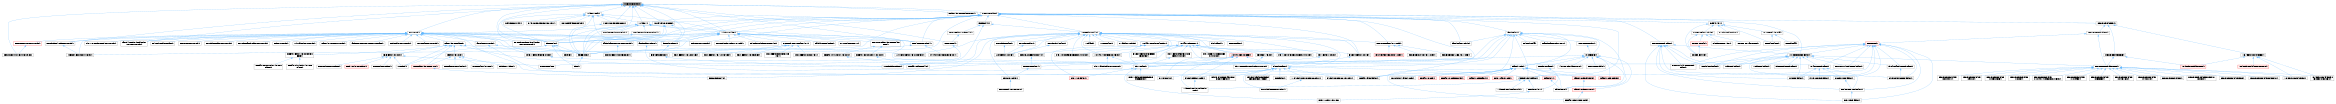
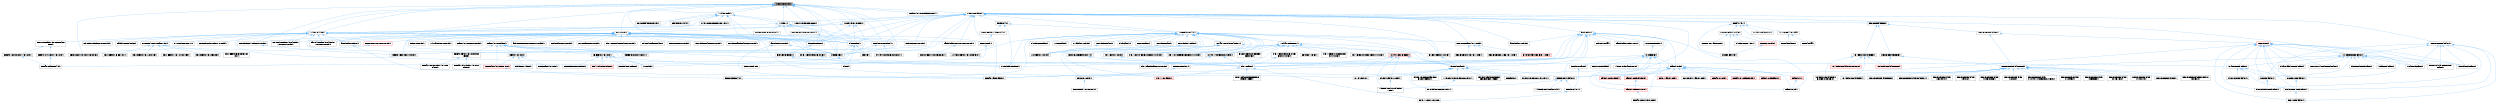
(1090, 44) -> (1040, 44)
(1257, 61) -> (1329, 49)
(455, 62) -> (566, 50)
(1901, 73) -> (2267, 85)
(1141, 78) -> (1247, 78)
